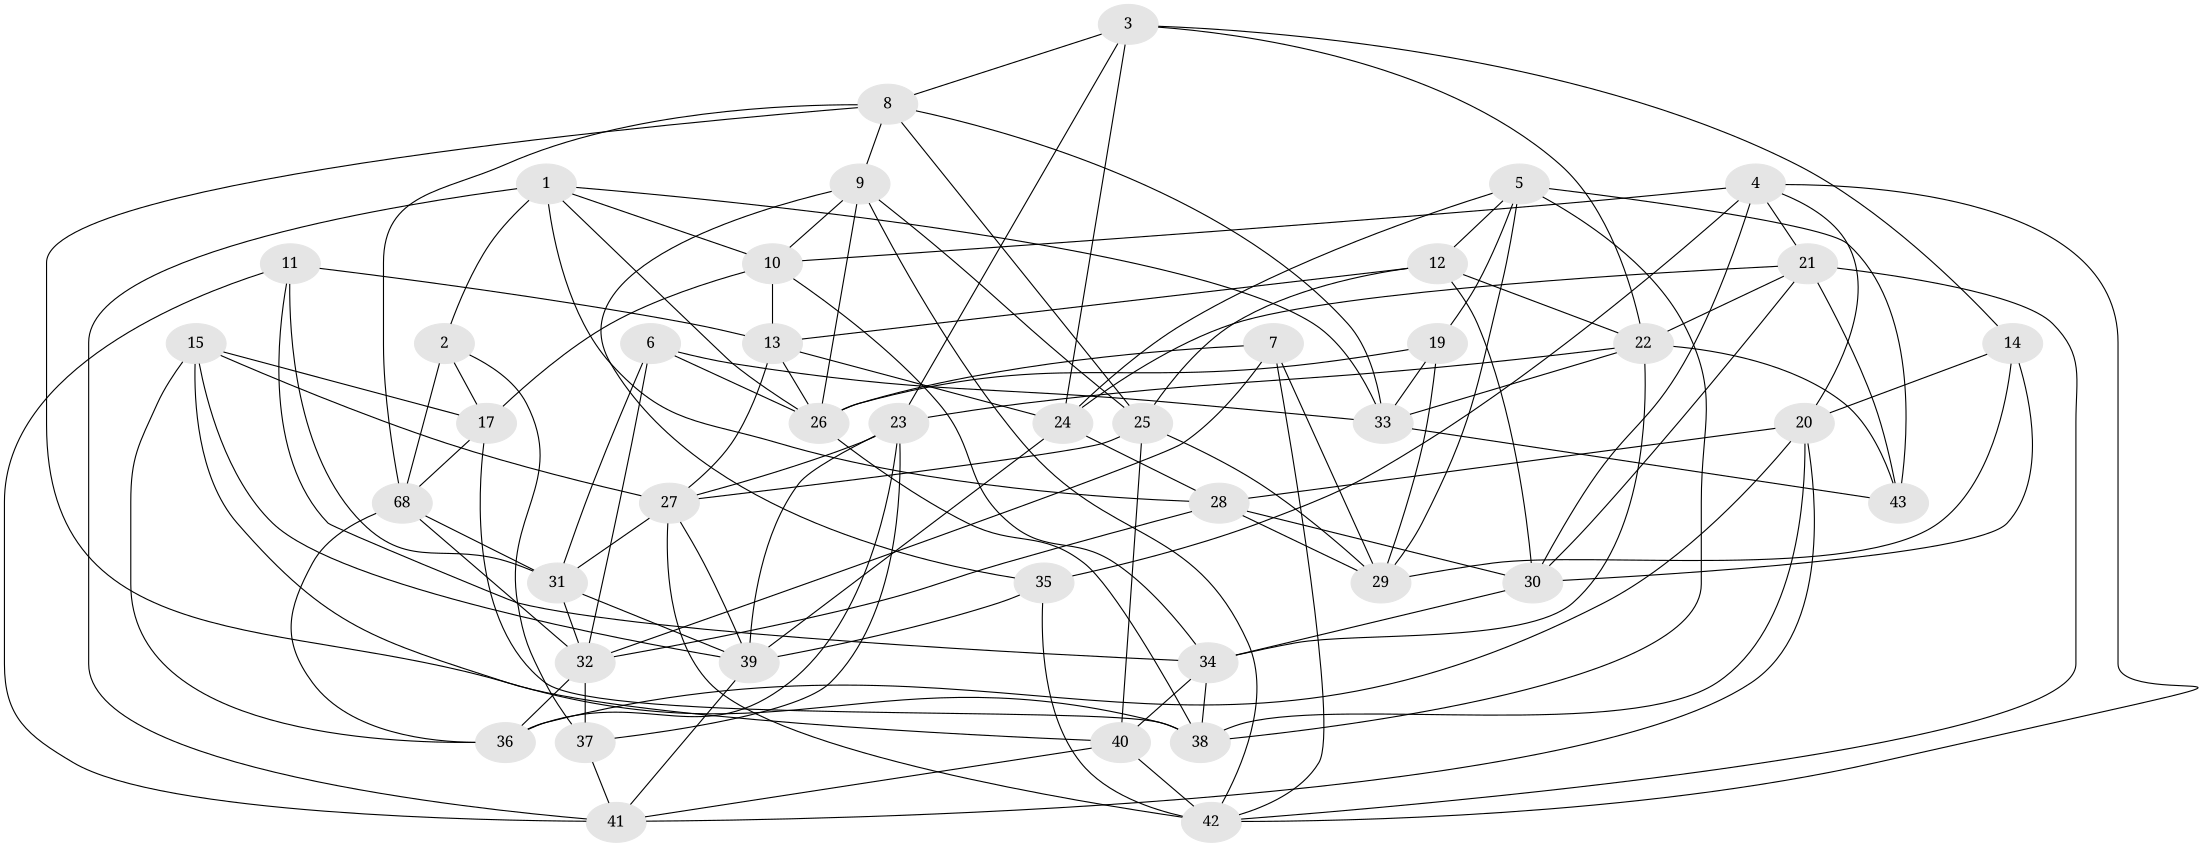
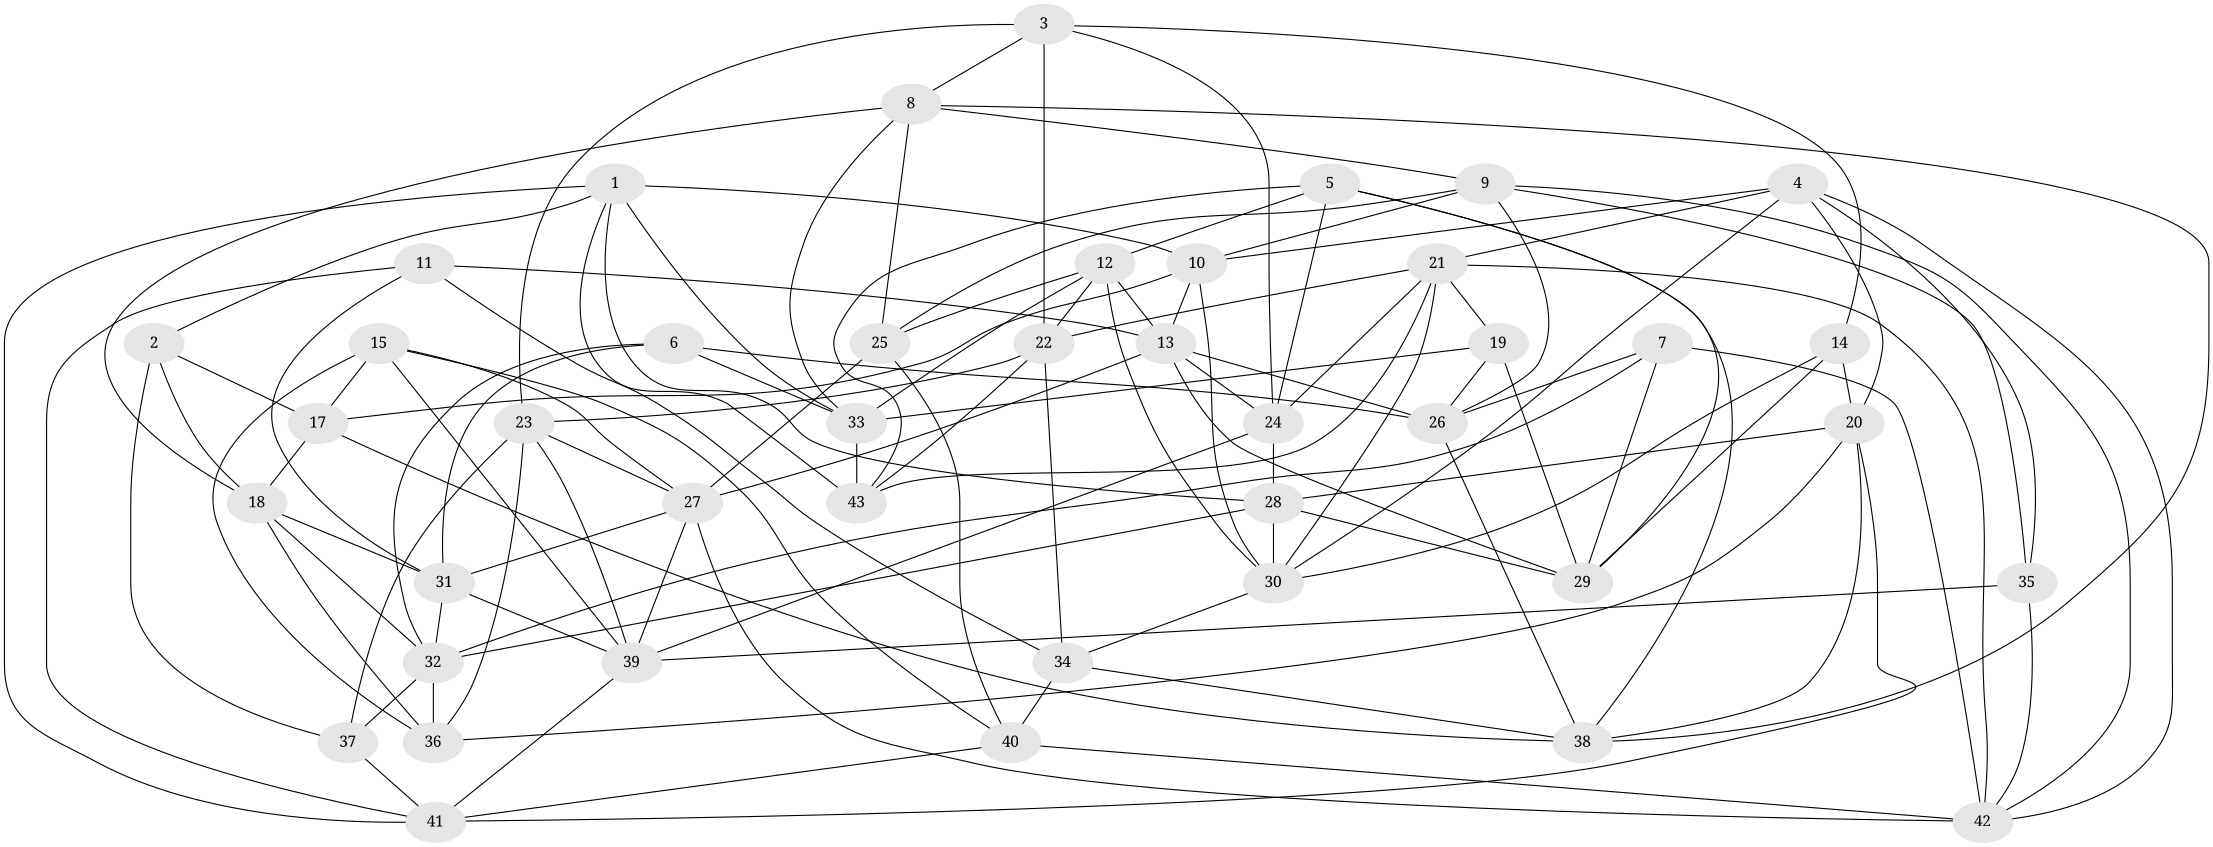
(1486, 267) -> (1468, 304)
(676, 310) -> (597, 364)
(1534, 377) -> (943, 364)
(1267, 488) -> (1357, 498)
(985, 495) -> (1213, 436)
(402, 503) -> (257, 503)
